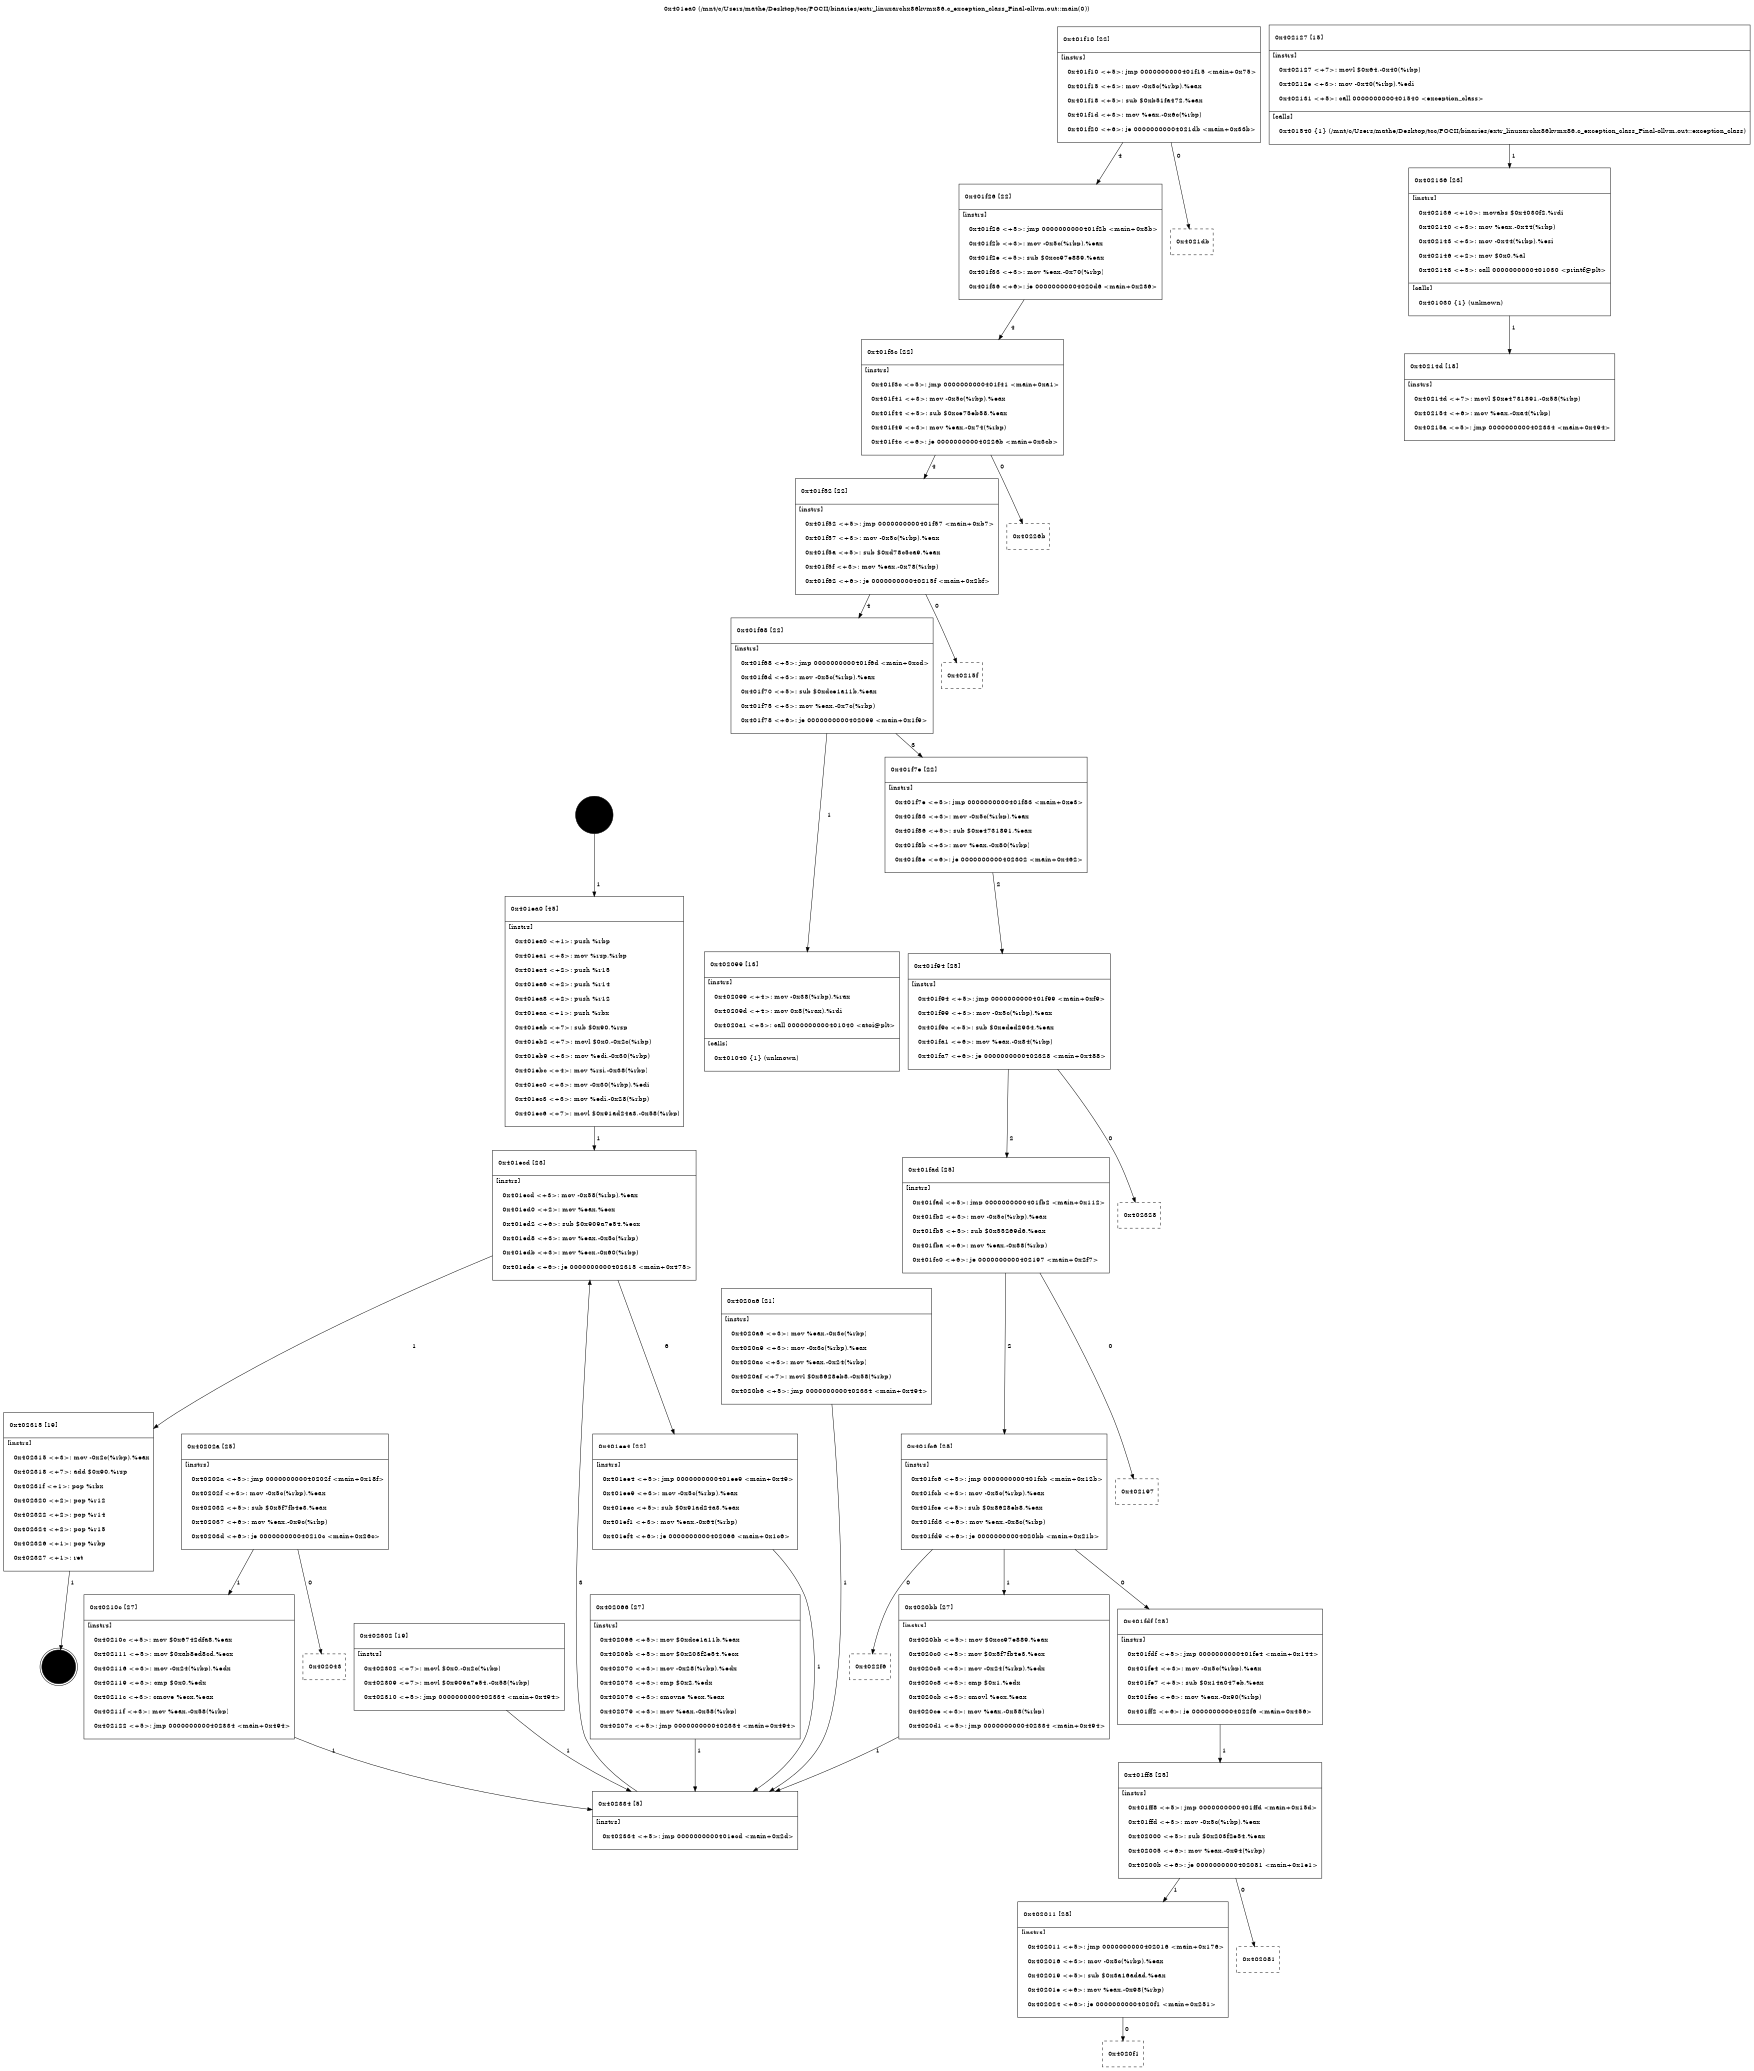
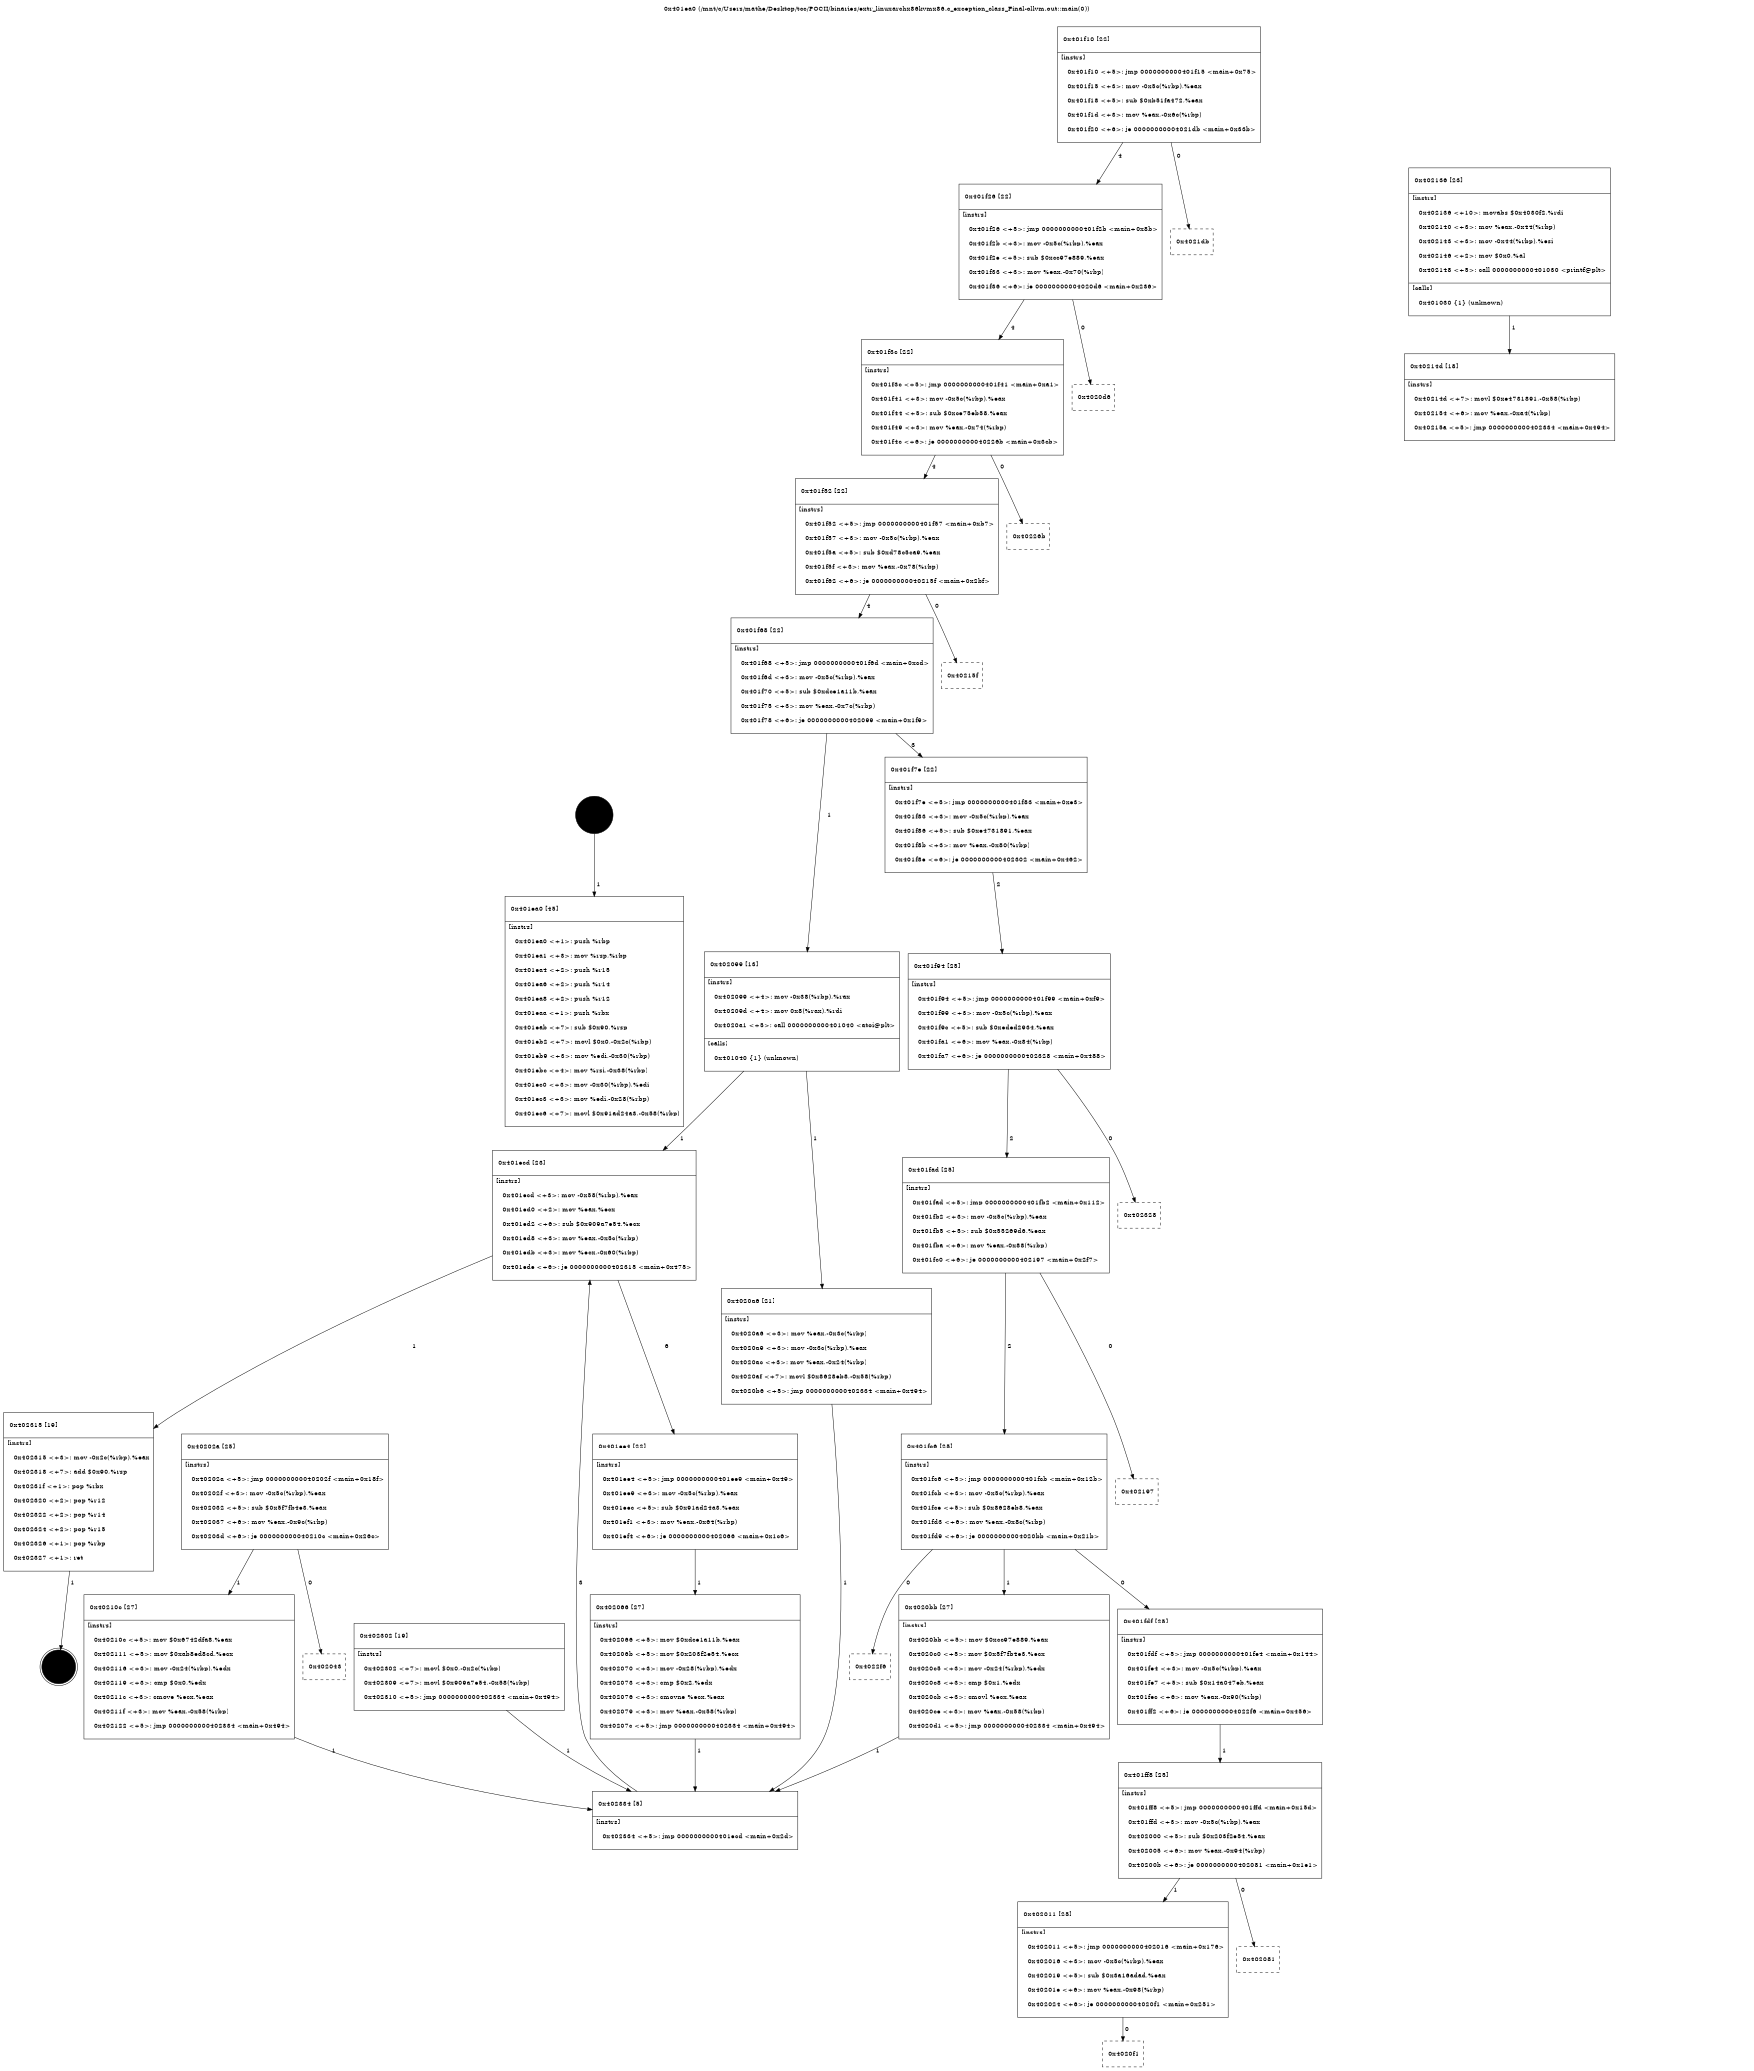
(1510, 85) -> none
none -> (1093, 397)
(594, 1136) -> (705, 1109)
none -> (814, 1178)
(814, 1674) -> (695, 1570)
